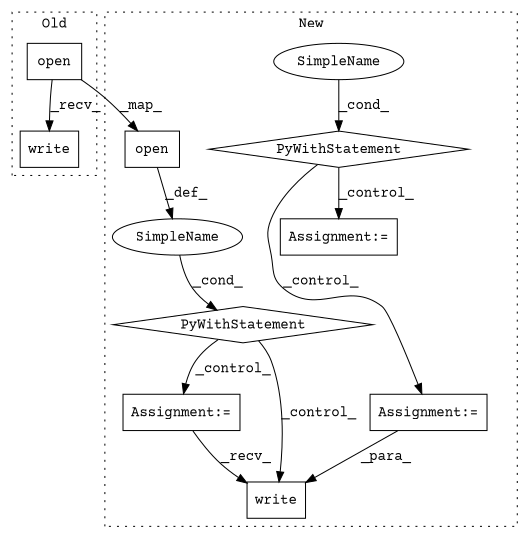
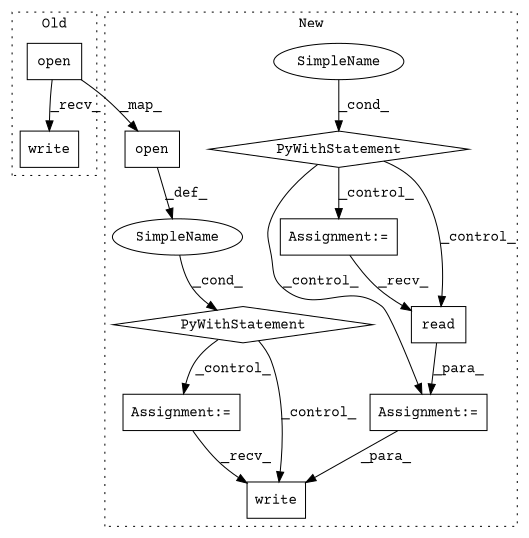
none -> (439, 325)
